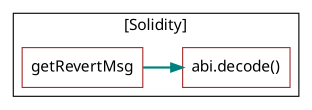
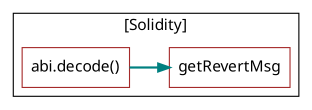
(157, 68) -> (144, 68)
